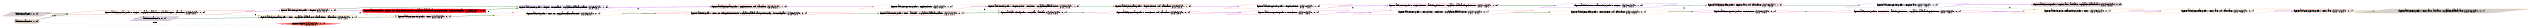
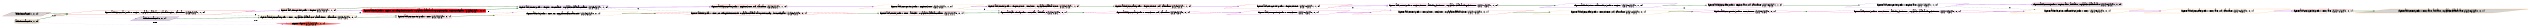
none -> (229, 21)
